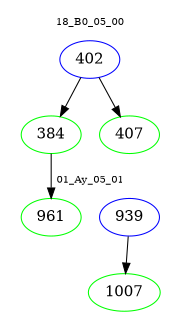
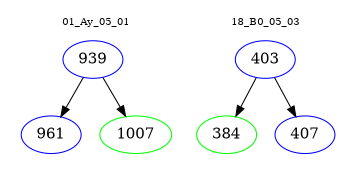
(90, 22) -> (266, 22)
(90, 60) -> (265, 60)
(130, 135) -> (305, 135)
(51, 177) -> (75, 93)
(51, 217) -> (51, 135)
